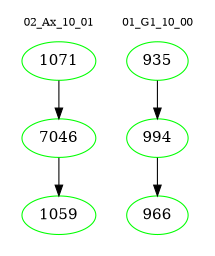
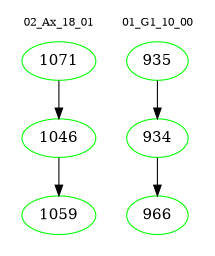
(59, 23) -> (59, 23)
(59, 138) -> (59, 138)
(157, 138) -> (157, 138)
